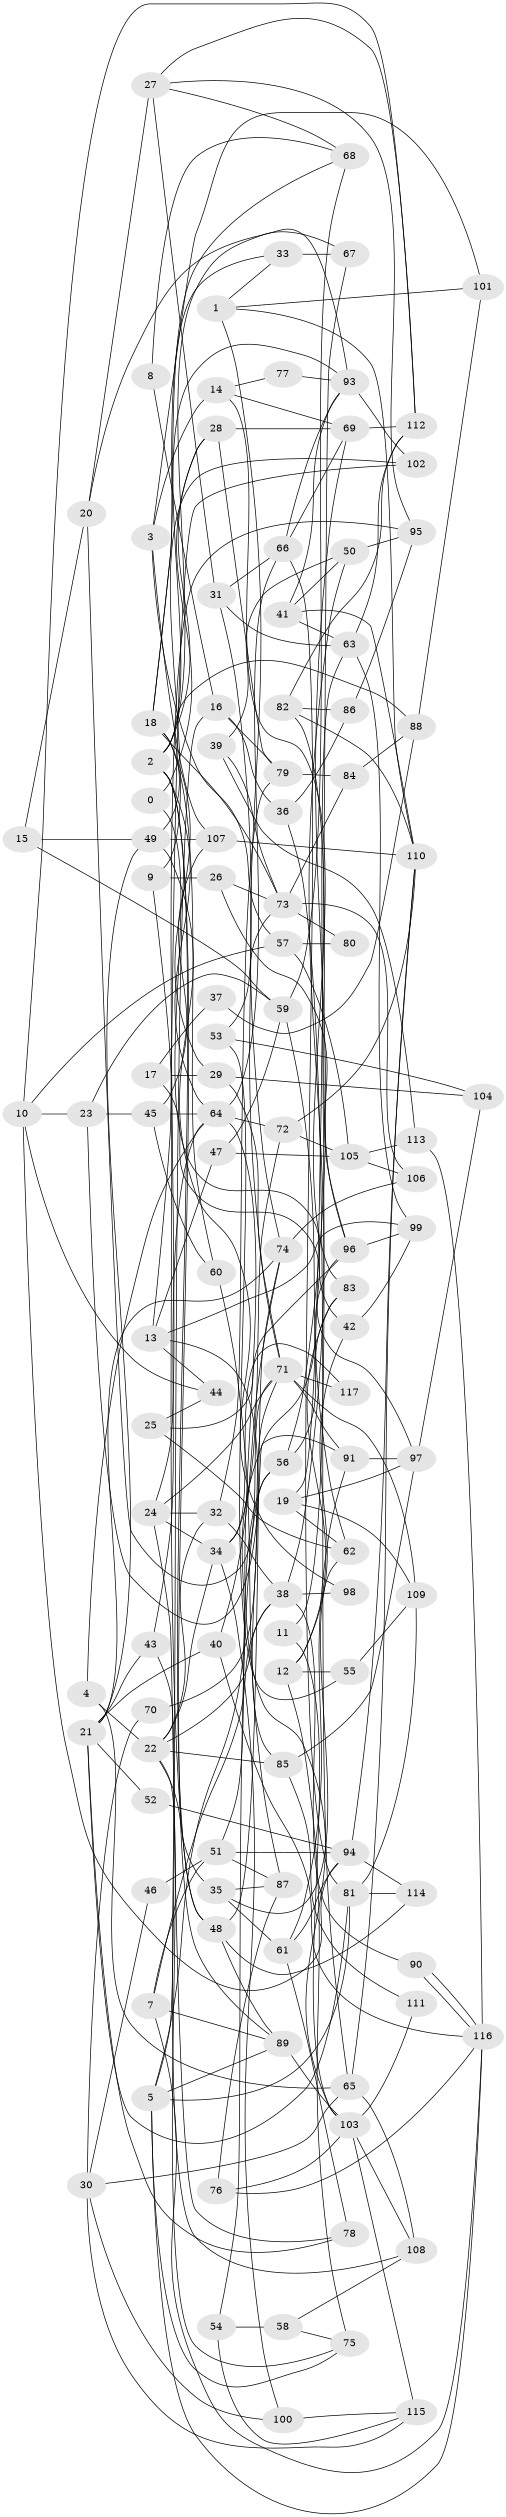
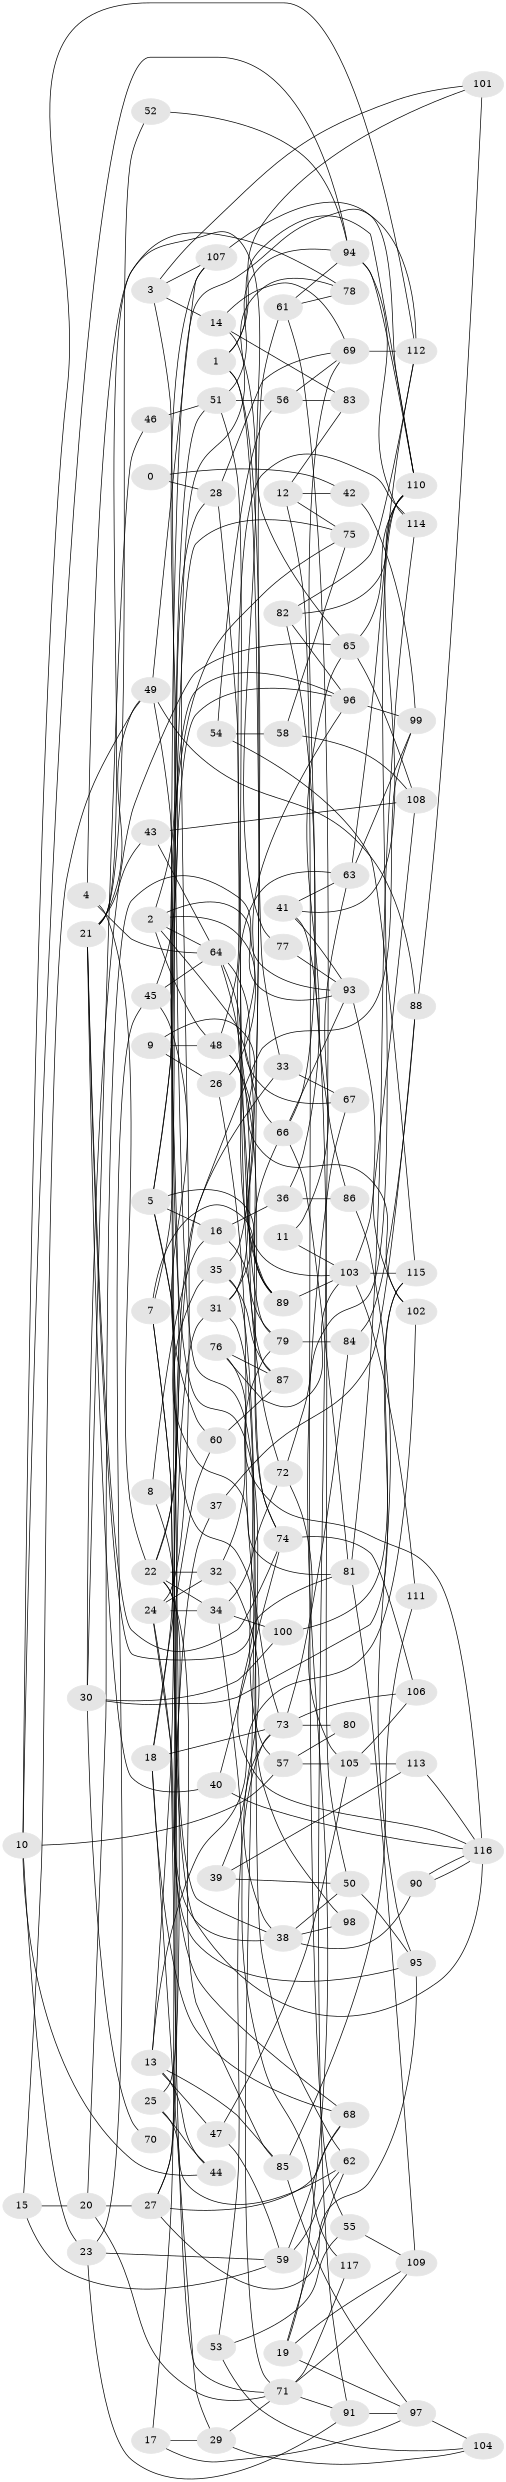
(256, 1564) -> none
